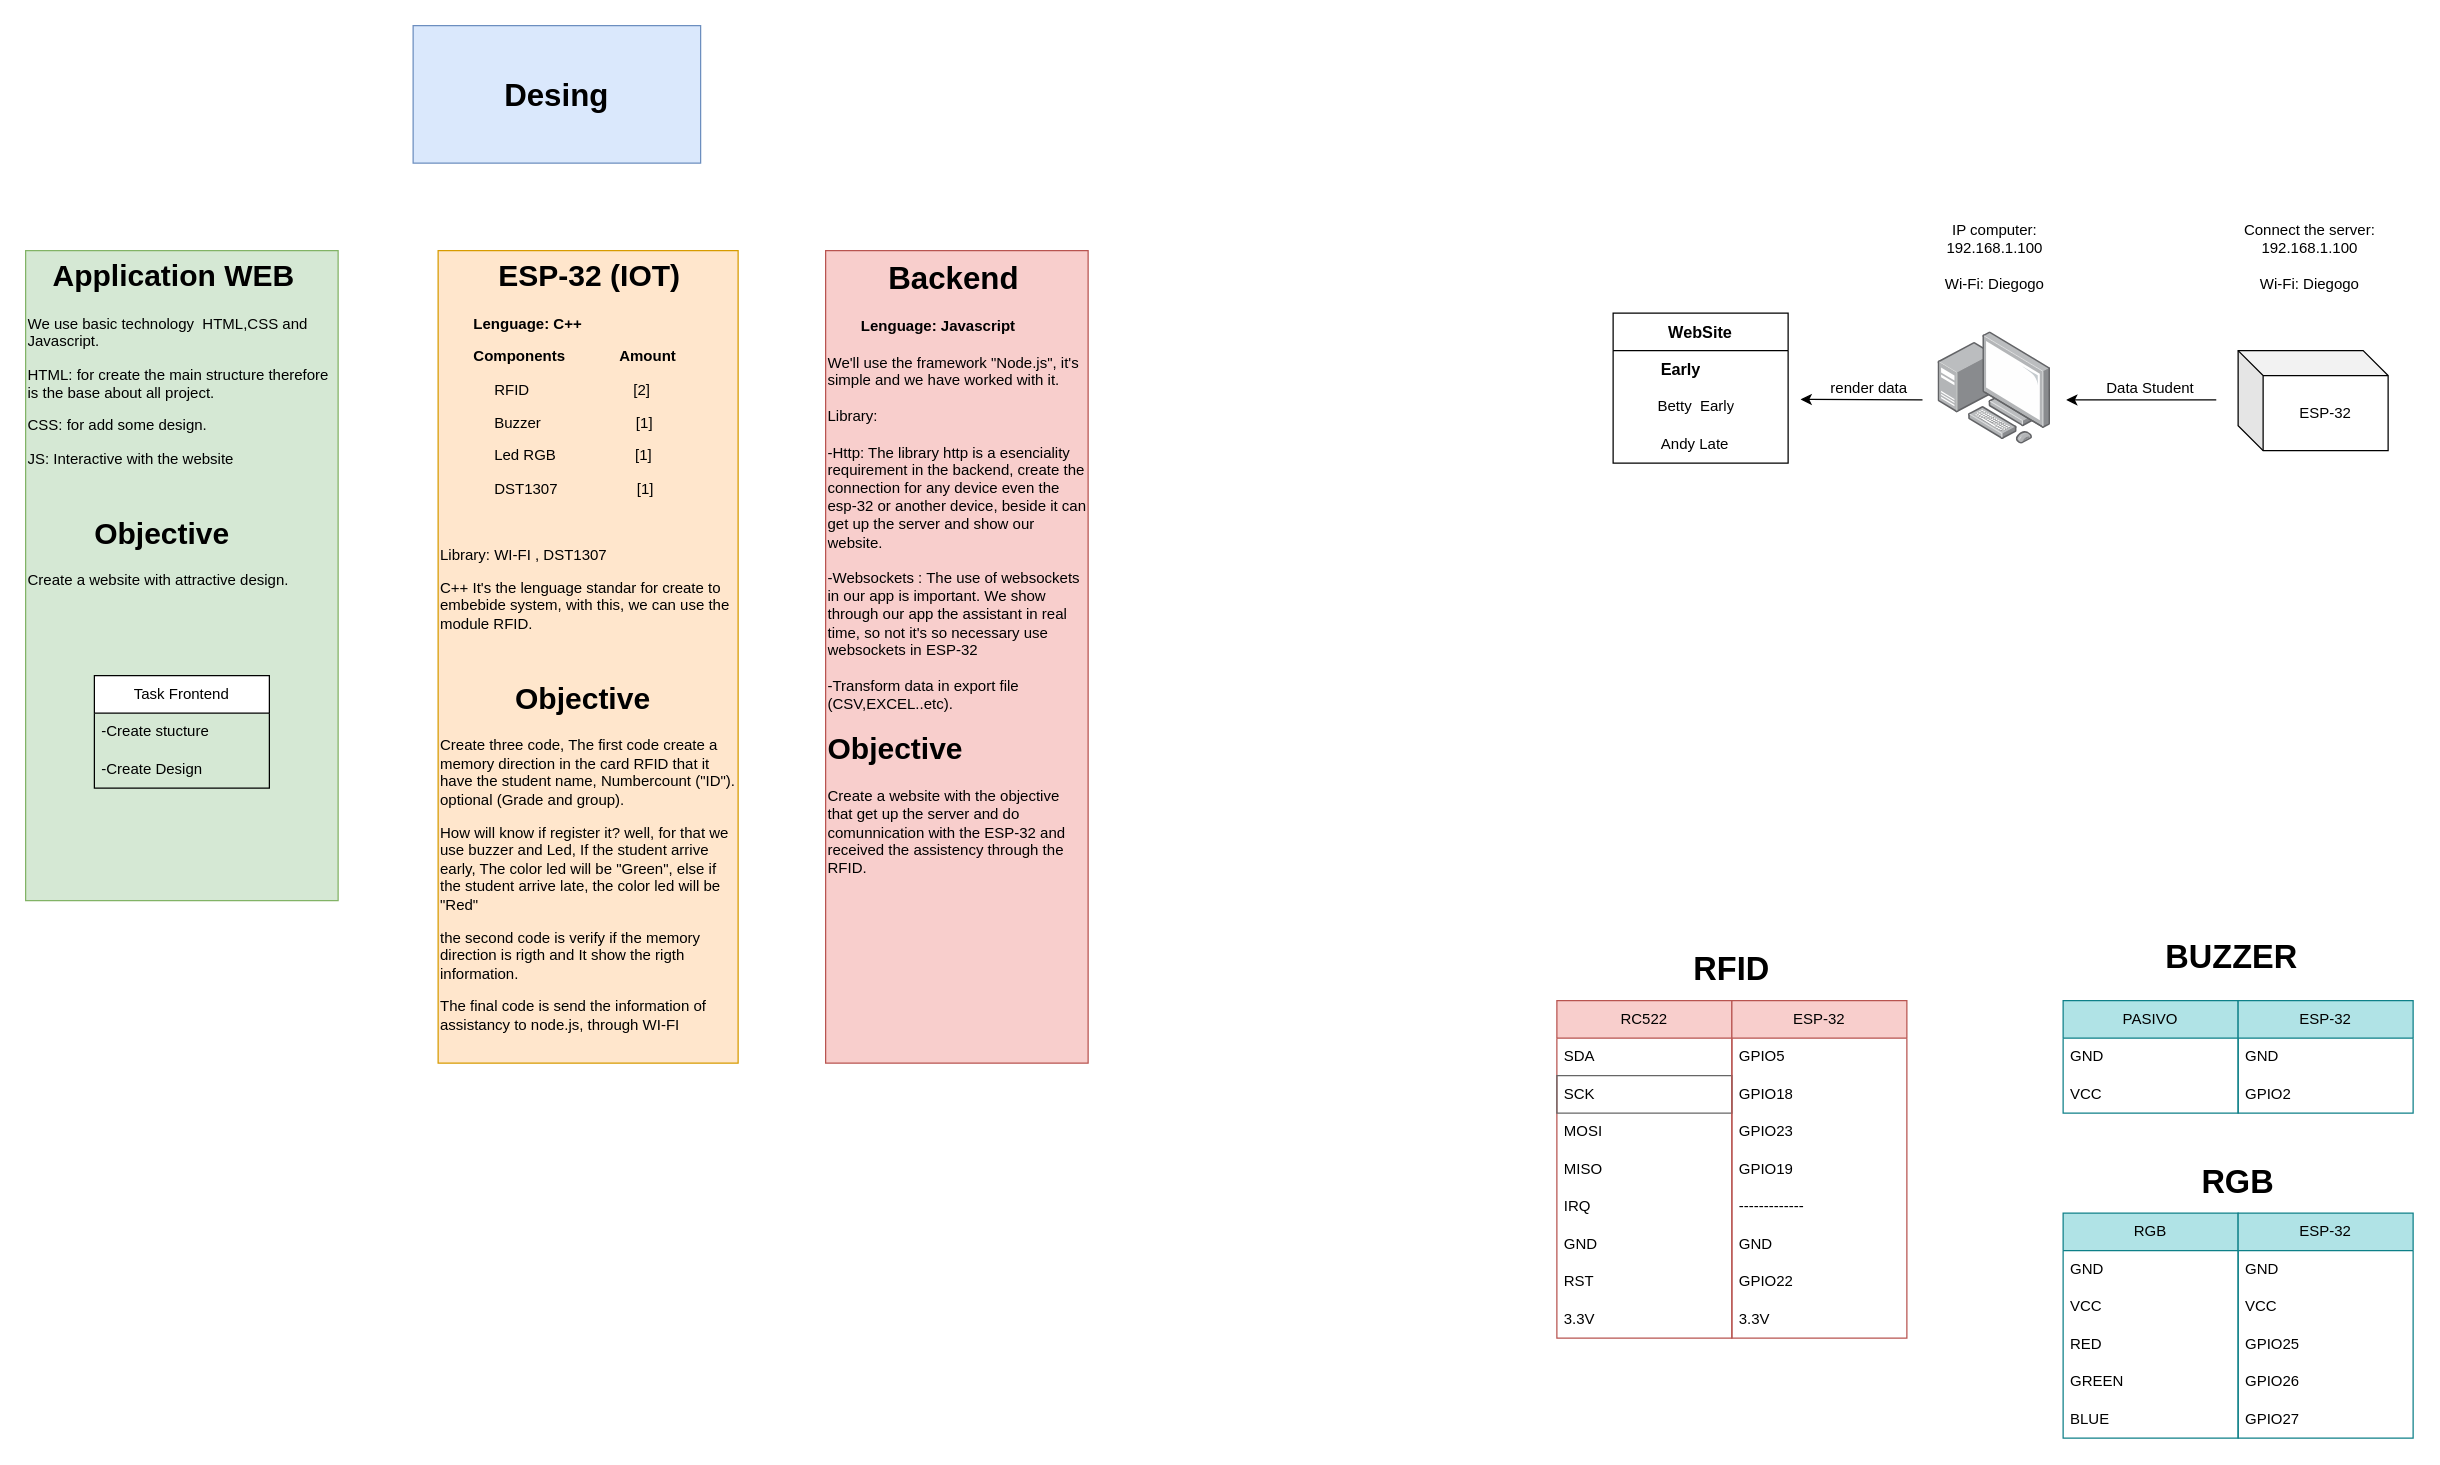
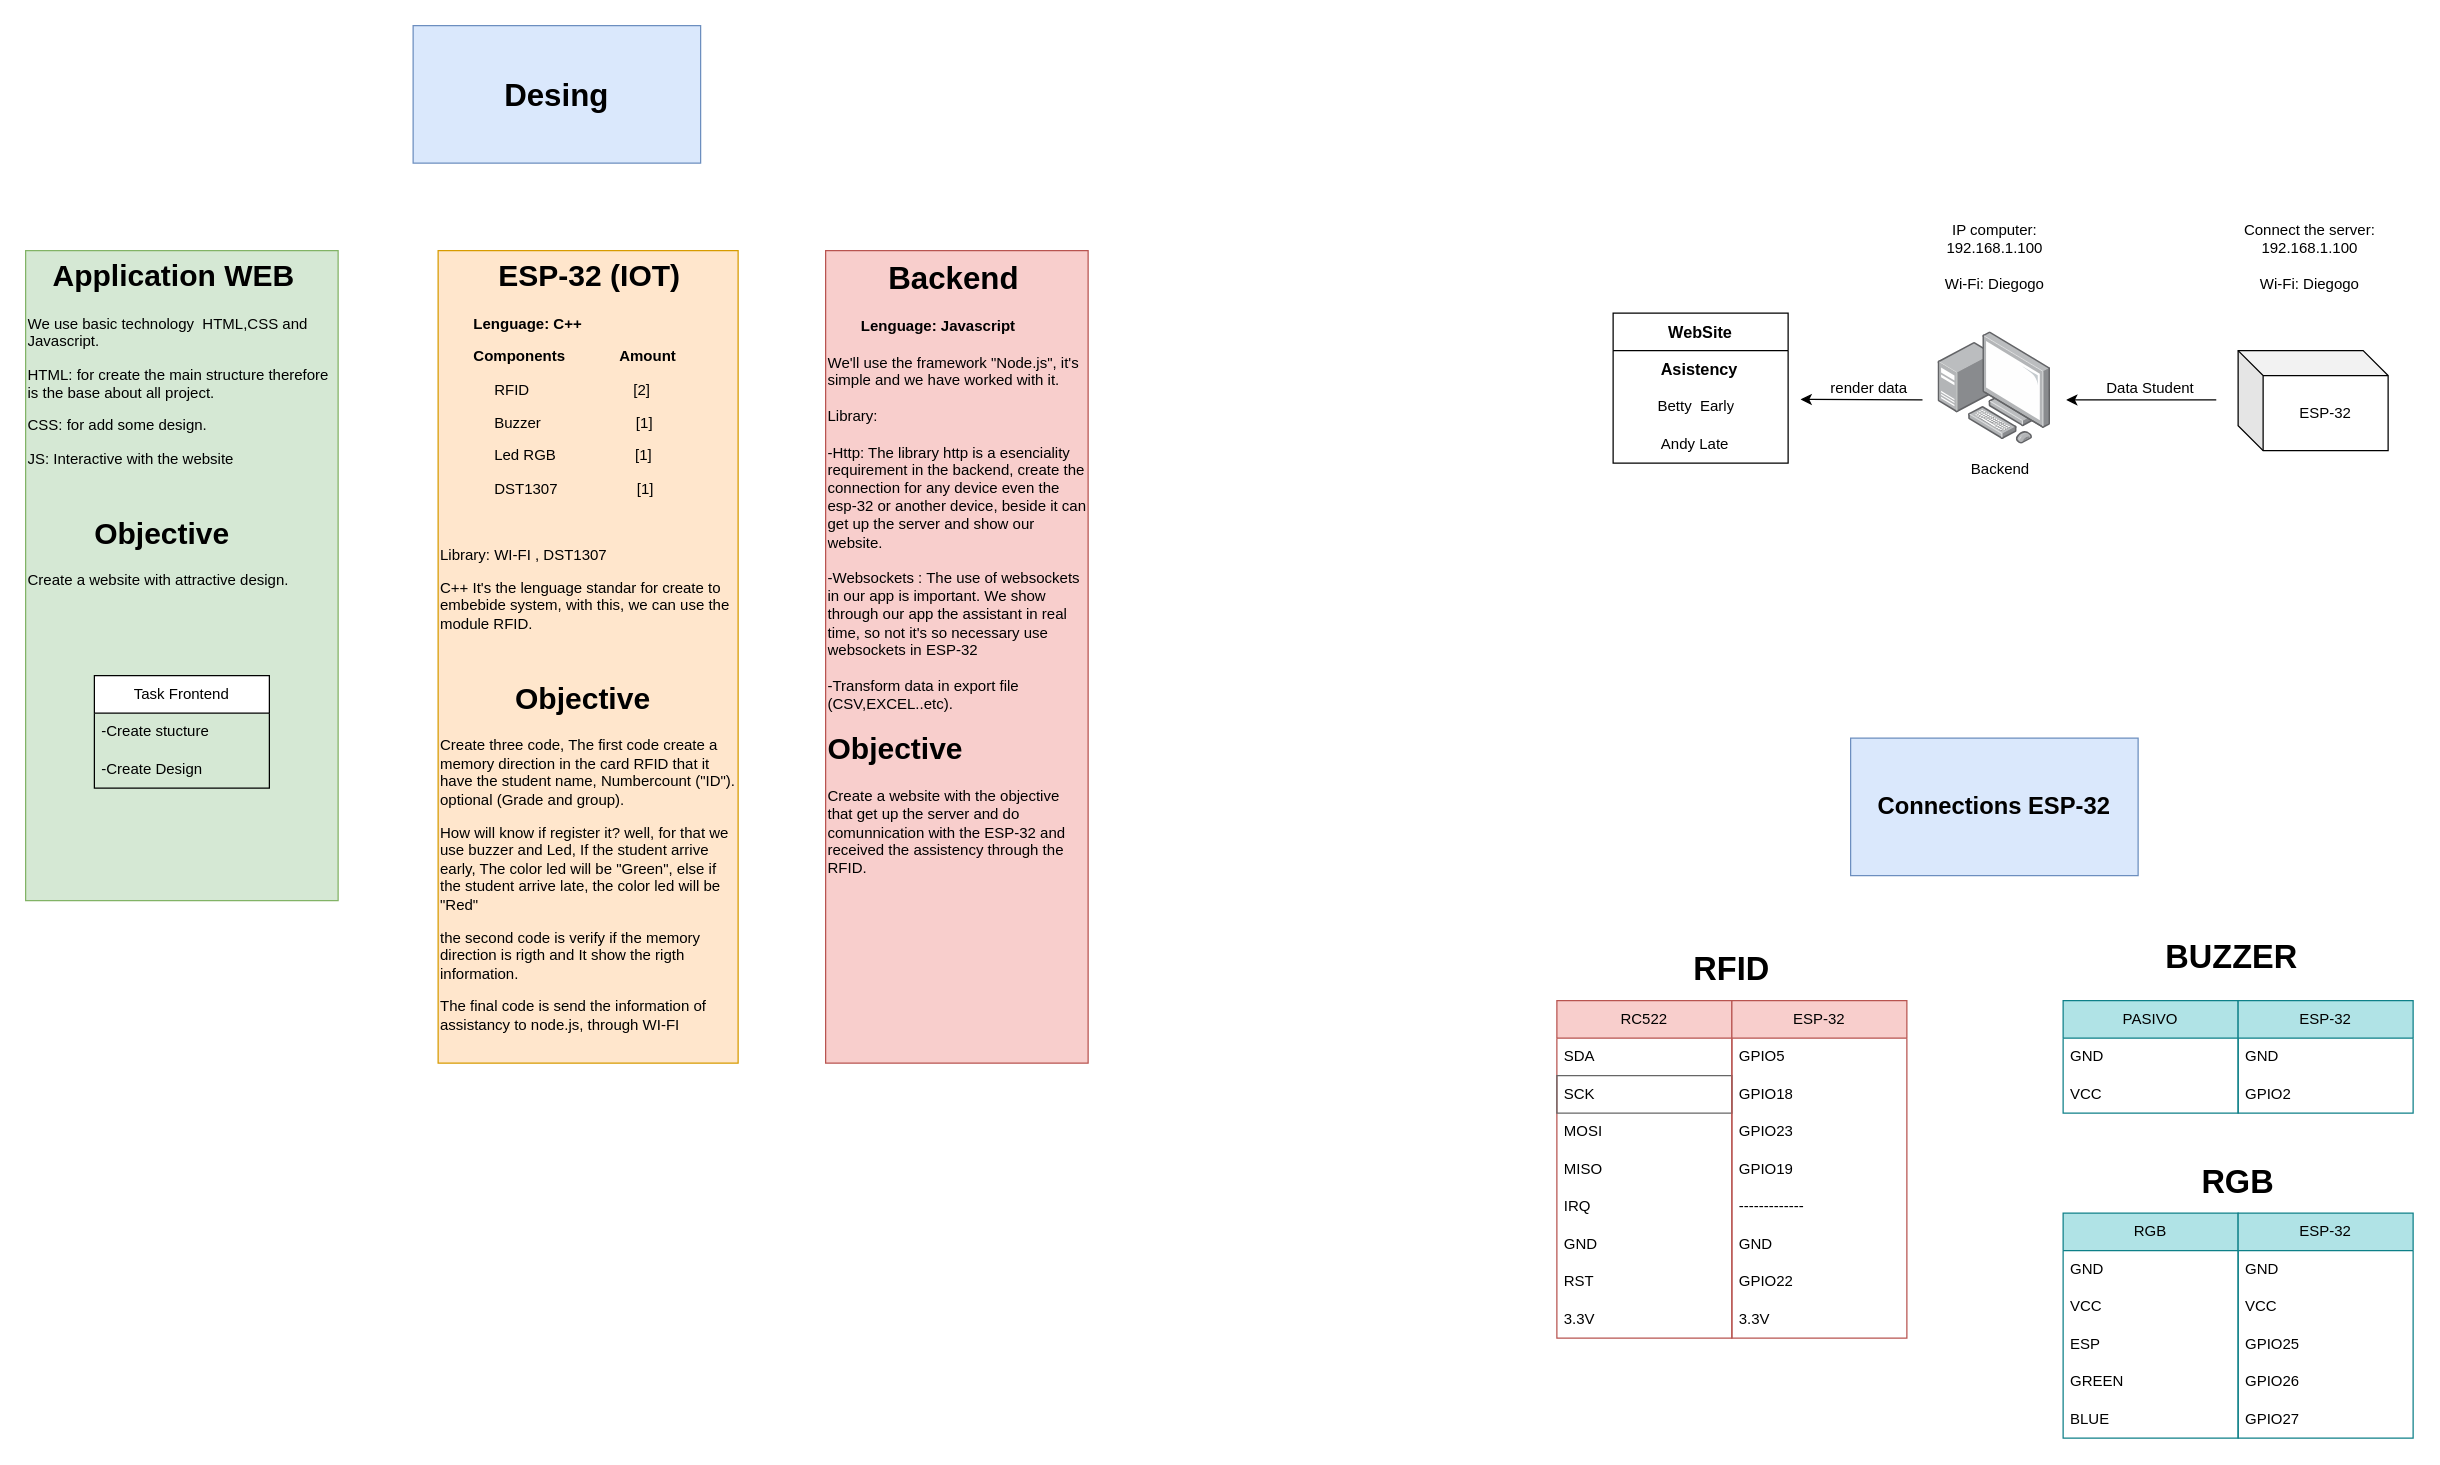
(1640, 369) -> (1656, 369)
none -> (2001, 469)
none -> (1994, 807)
(2083, 1344) -> (2083, 1344)
